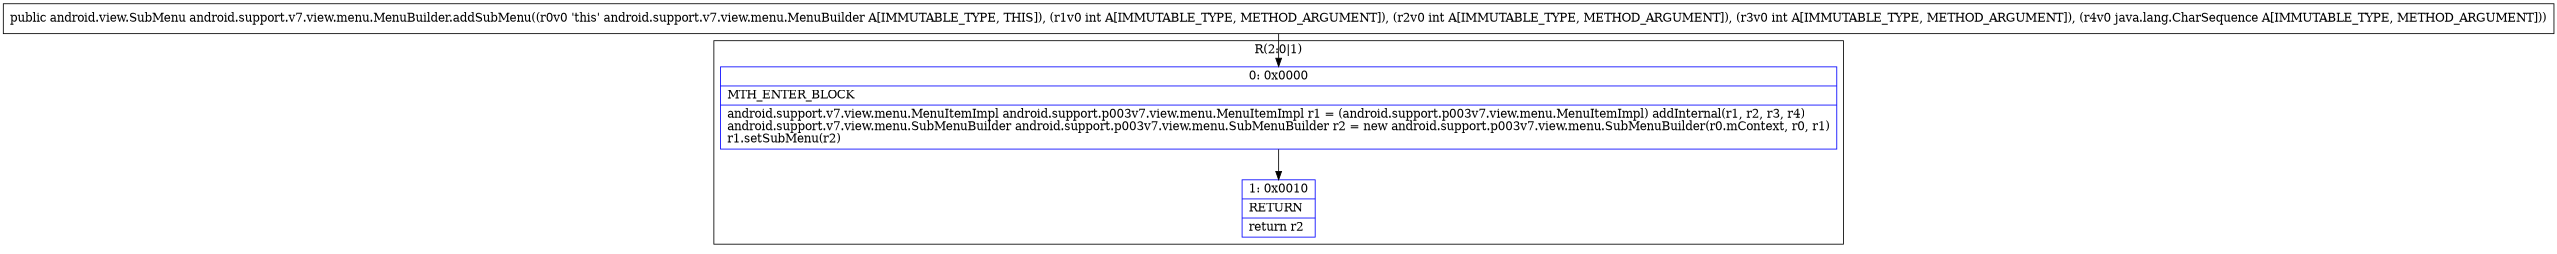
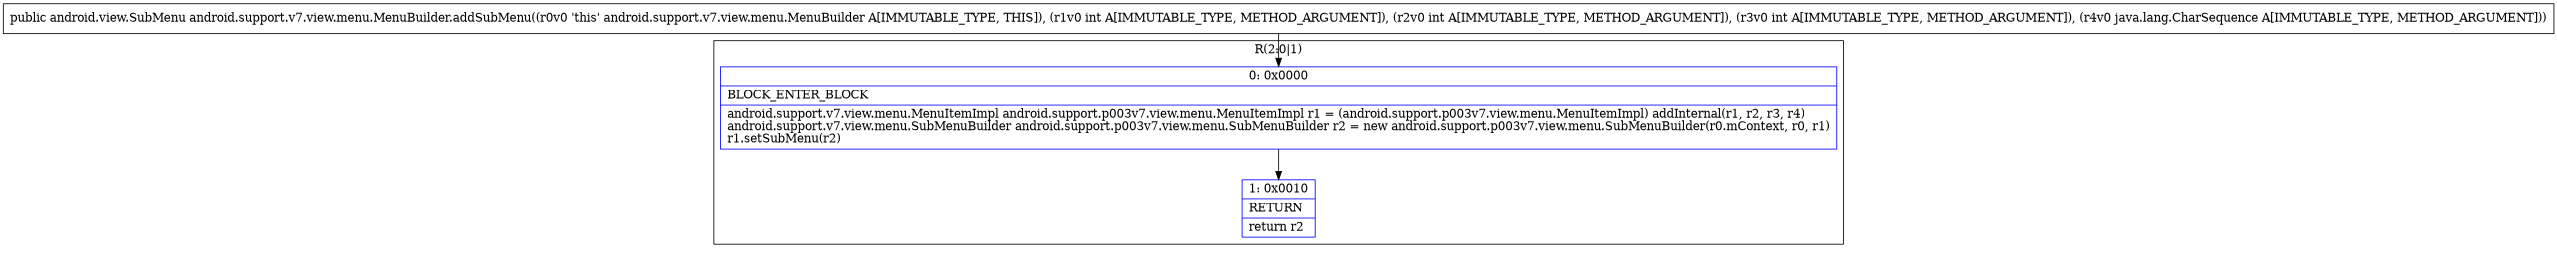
(791, 95) -> (798, 95)
